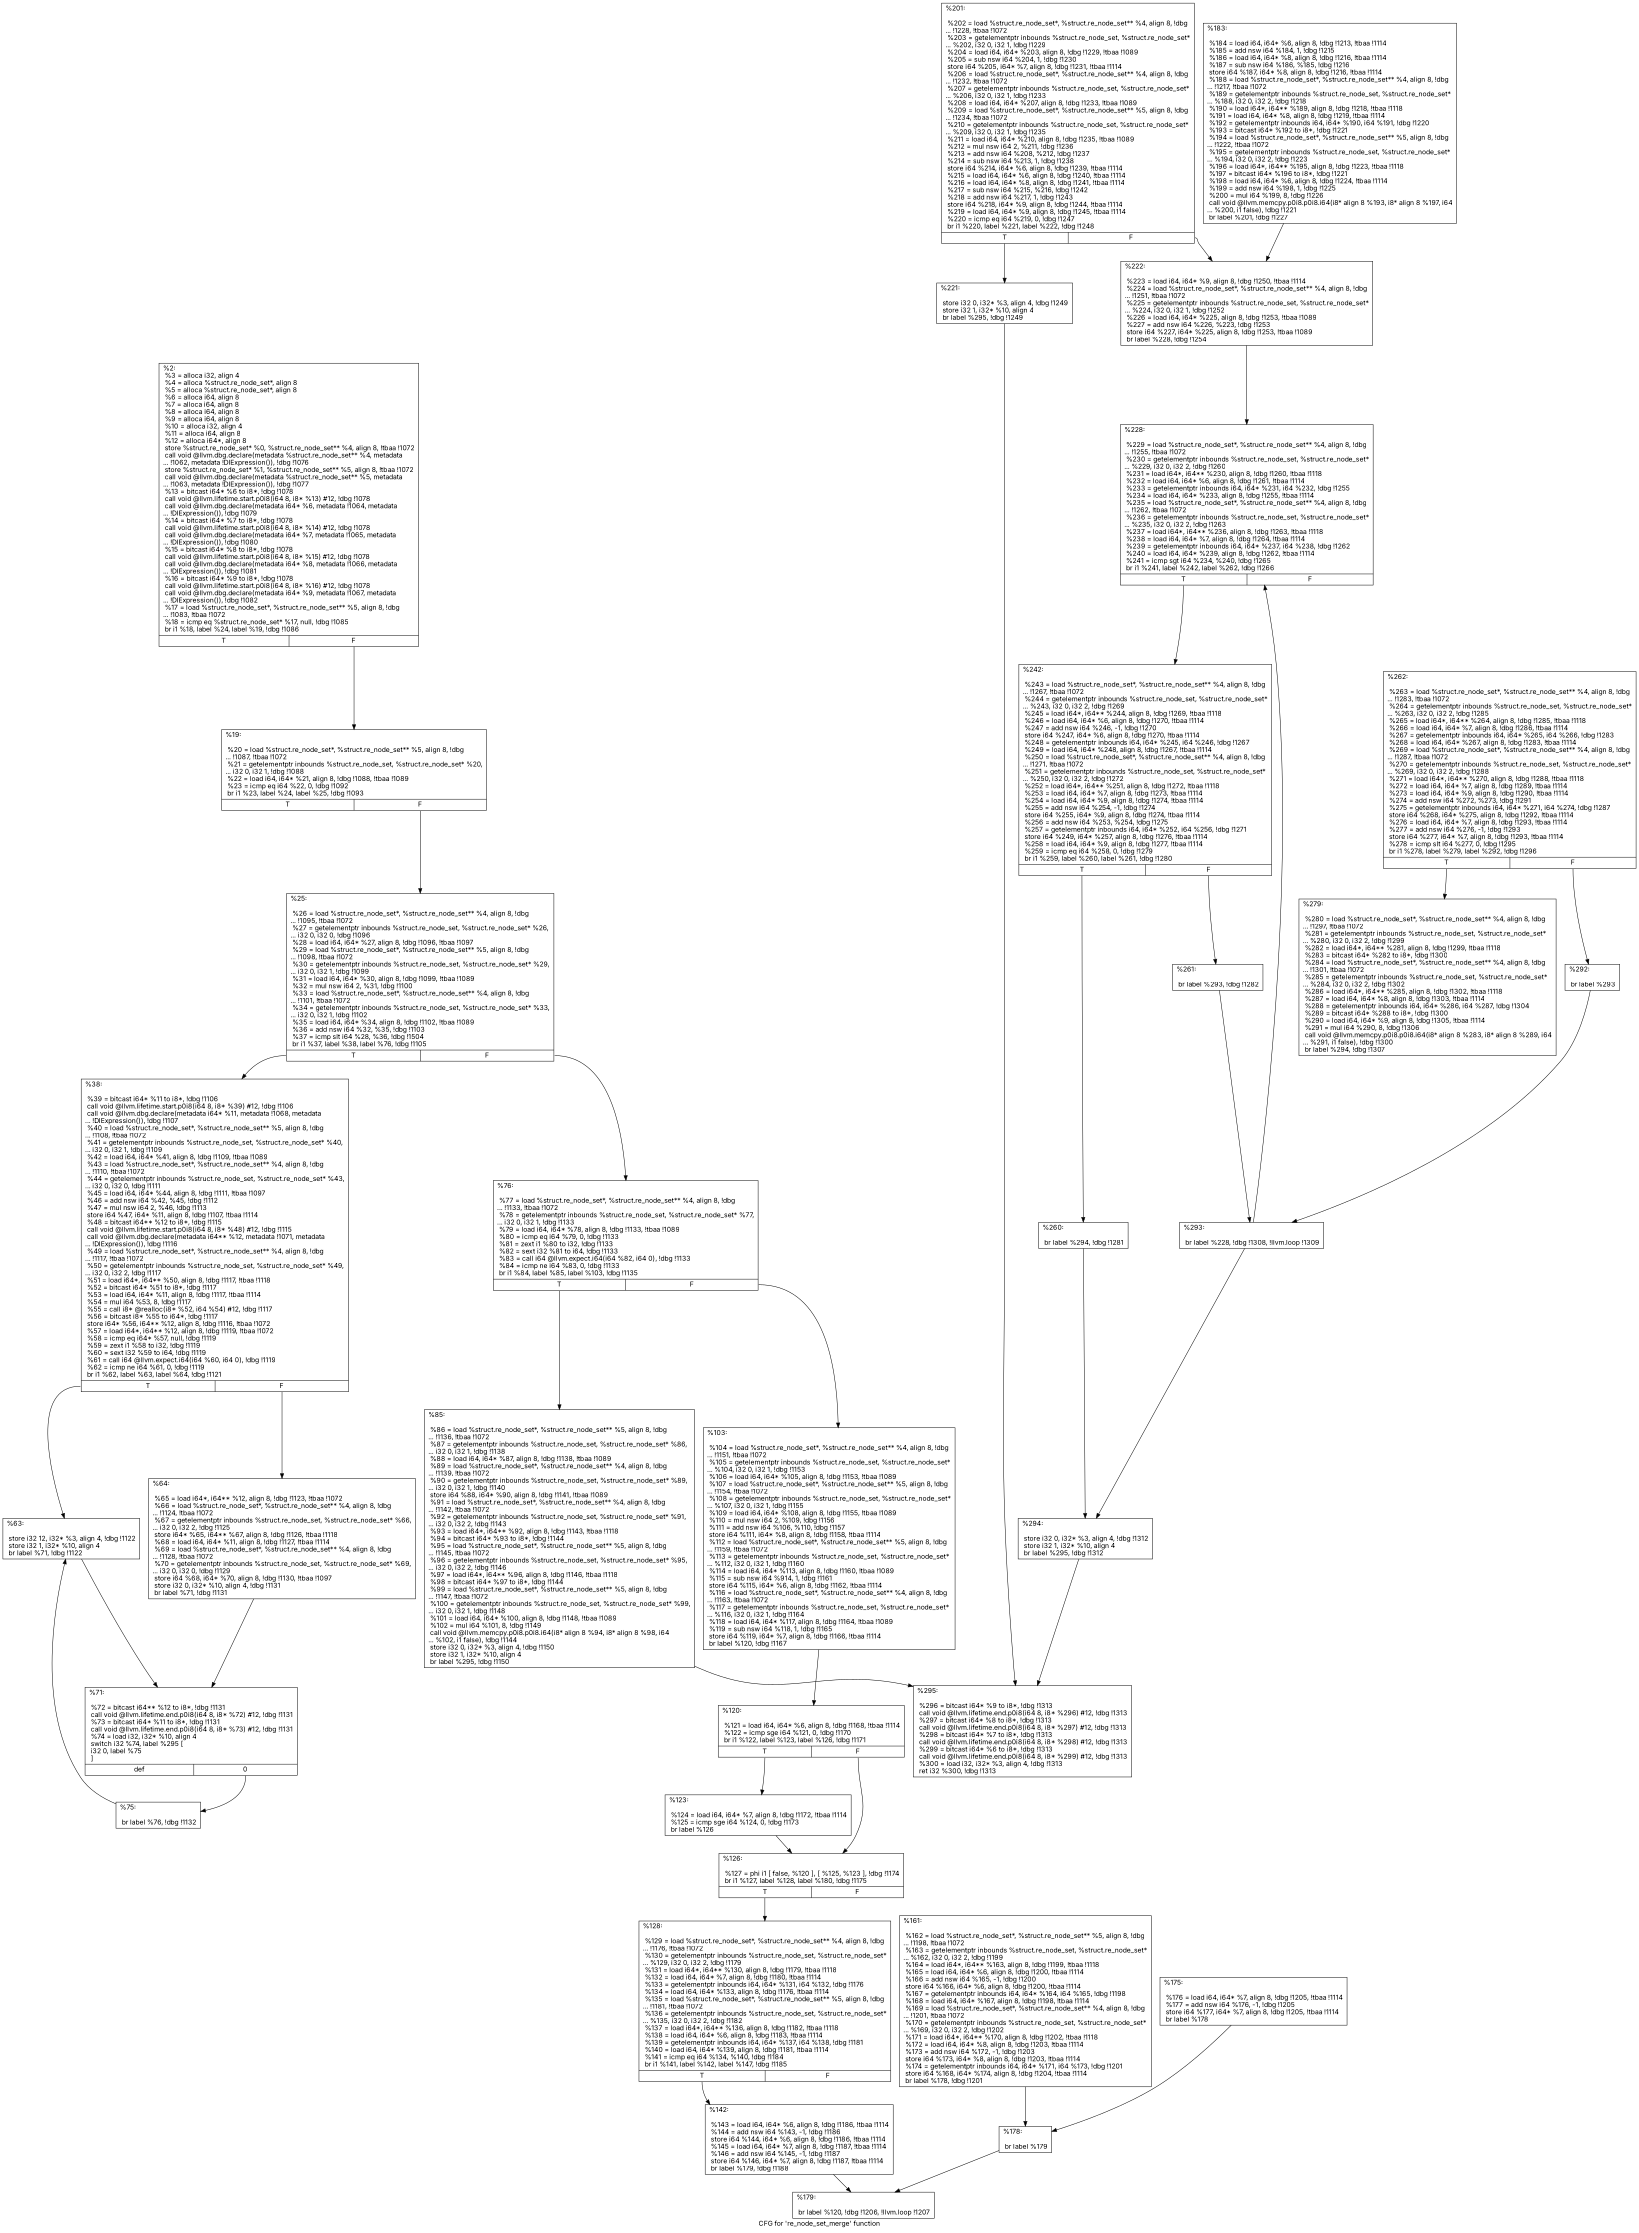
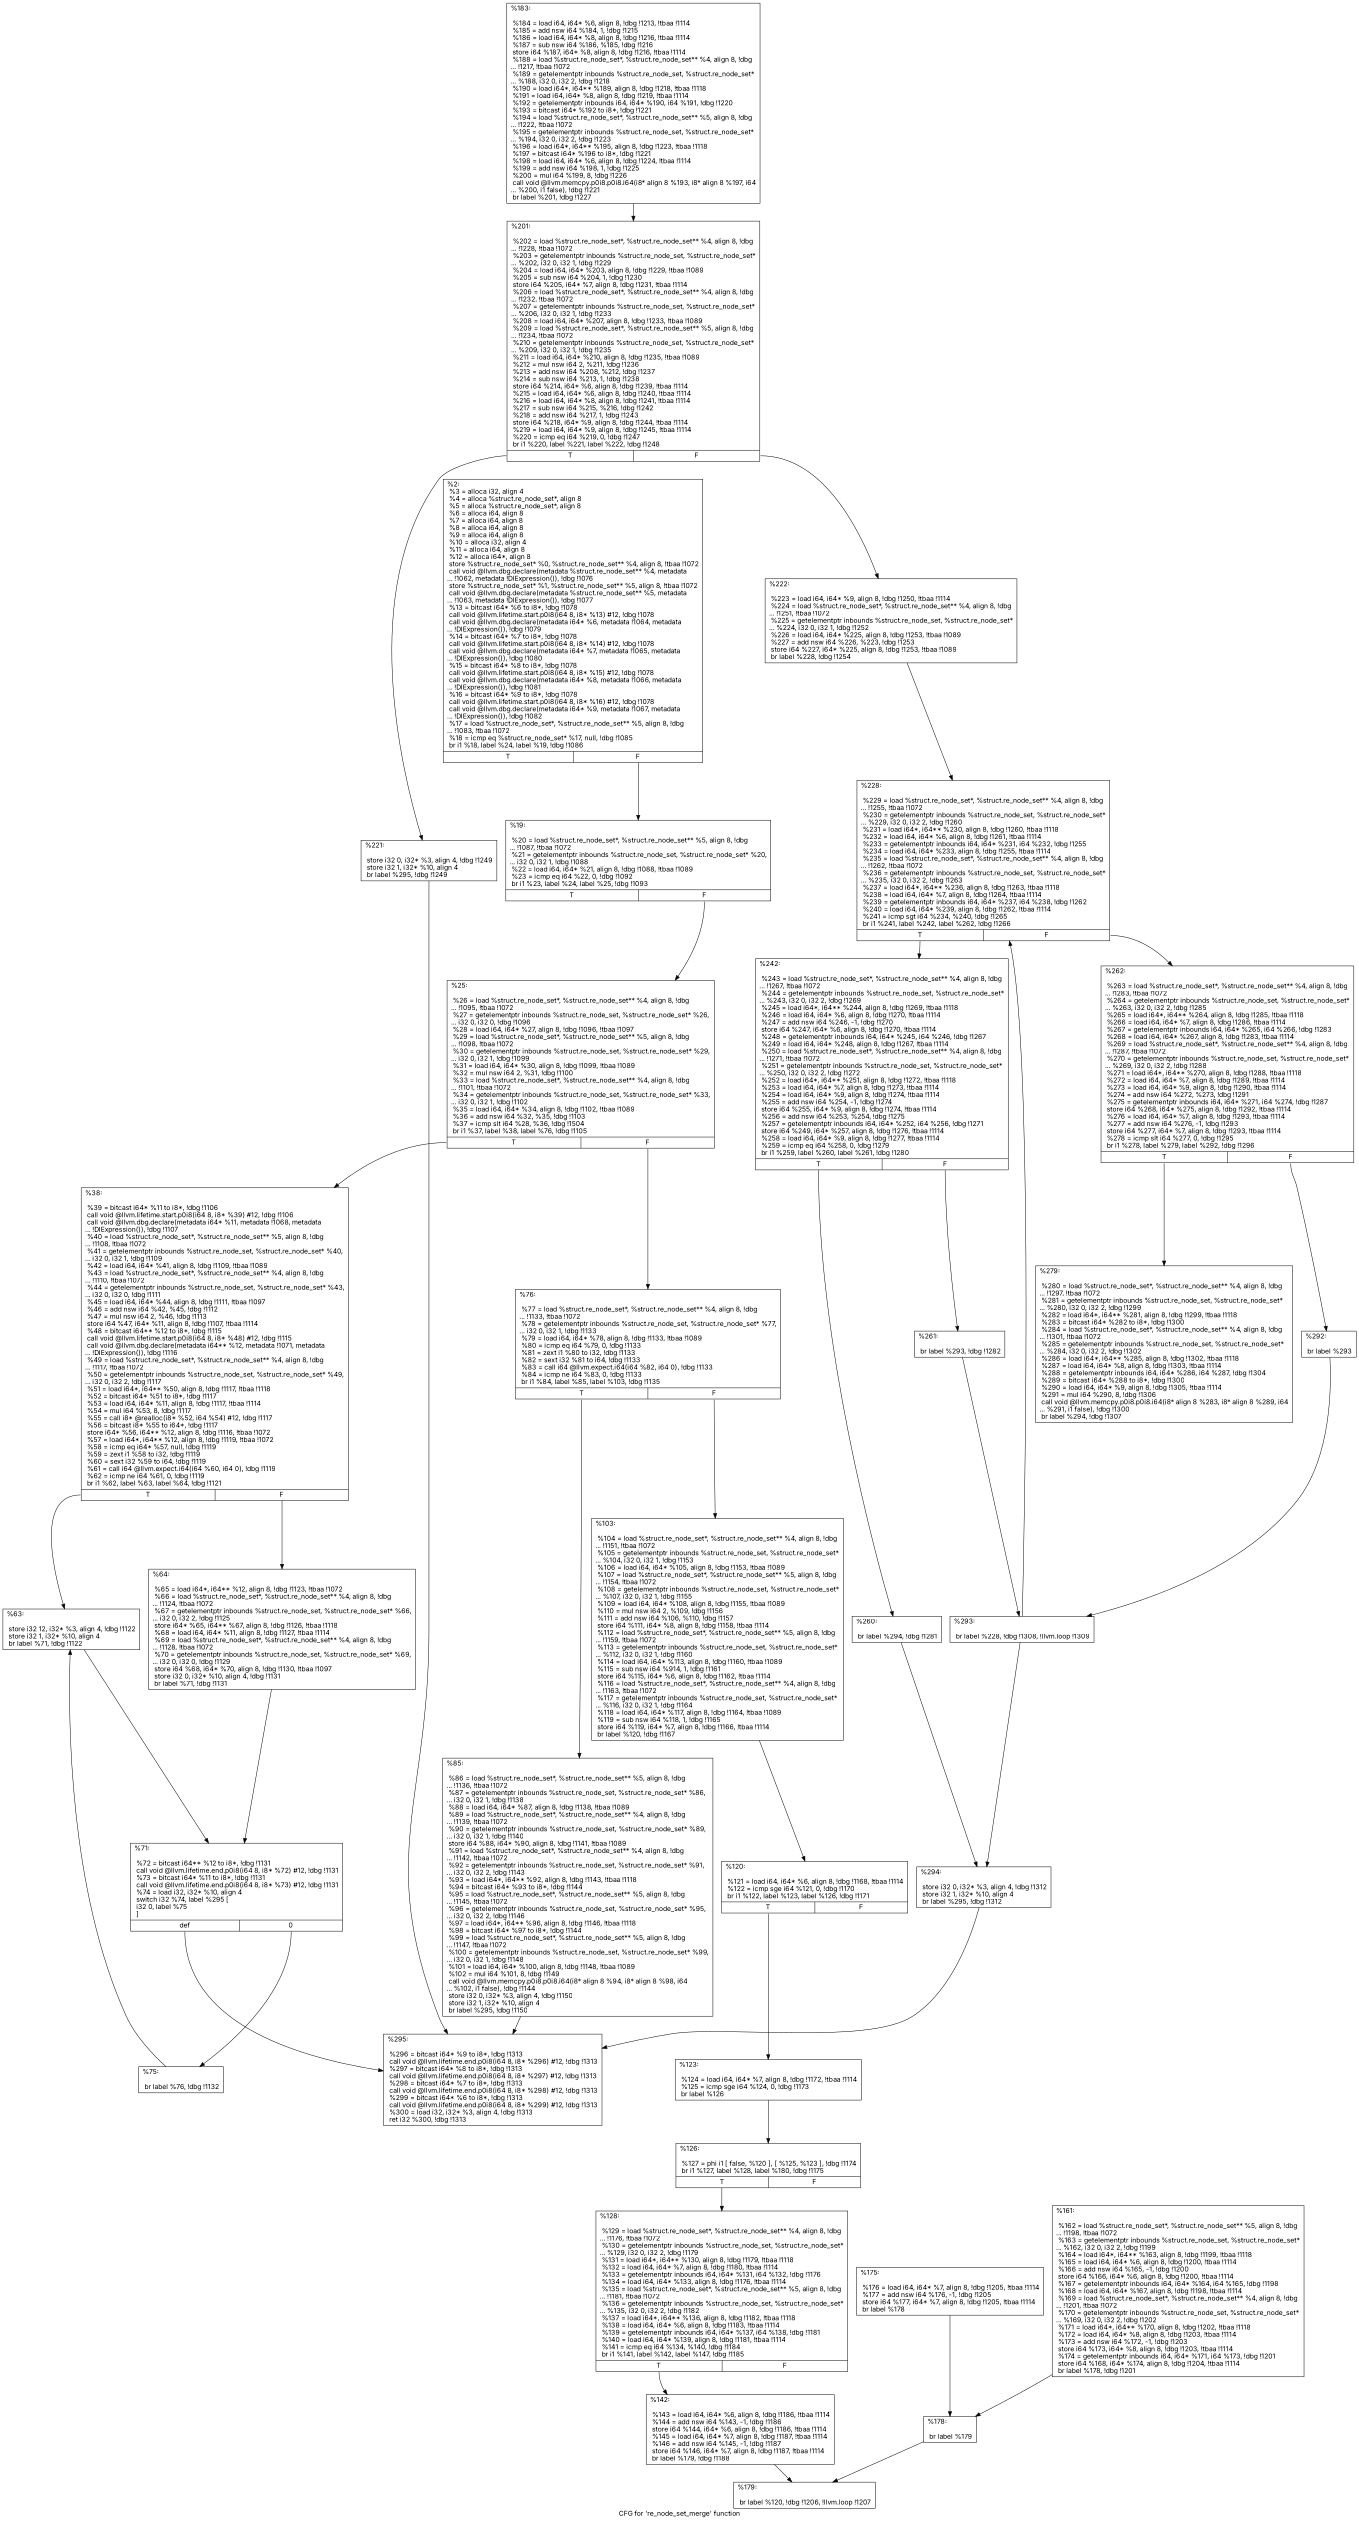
(1276, 240) -> (633, 210)
none -> (1142, 943)
(863, 1806) -> none
none -> (255, 2032)
